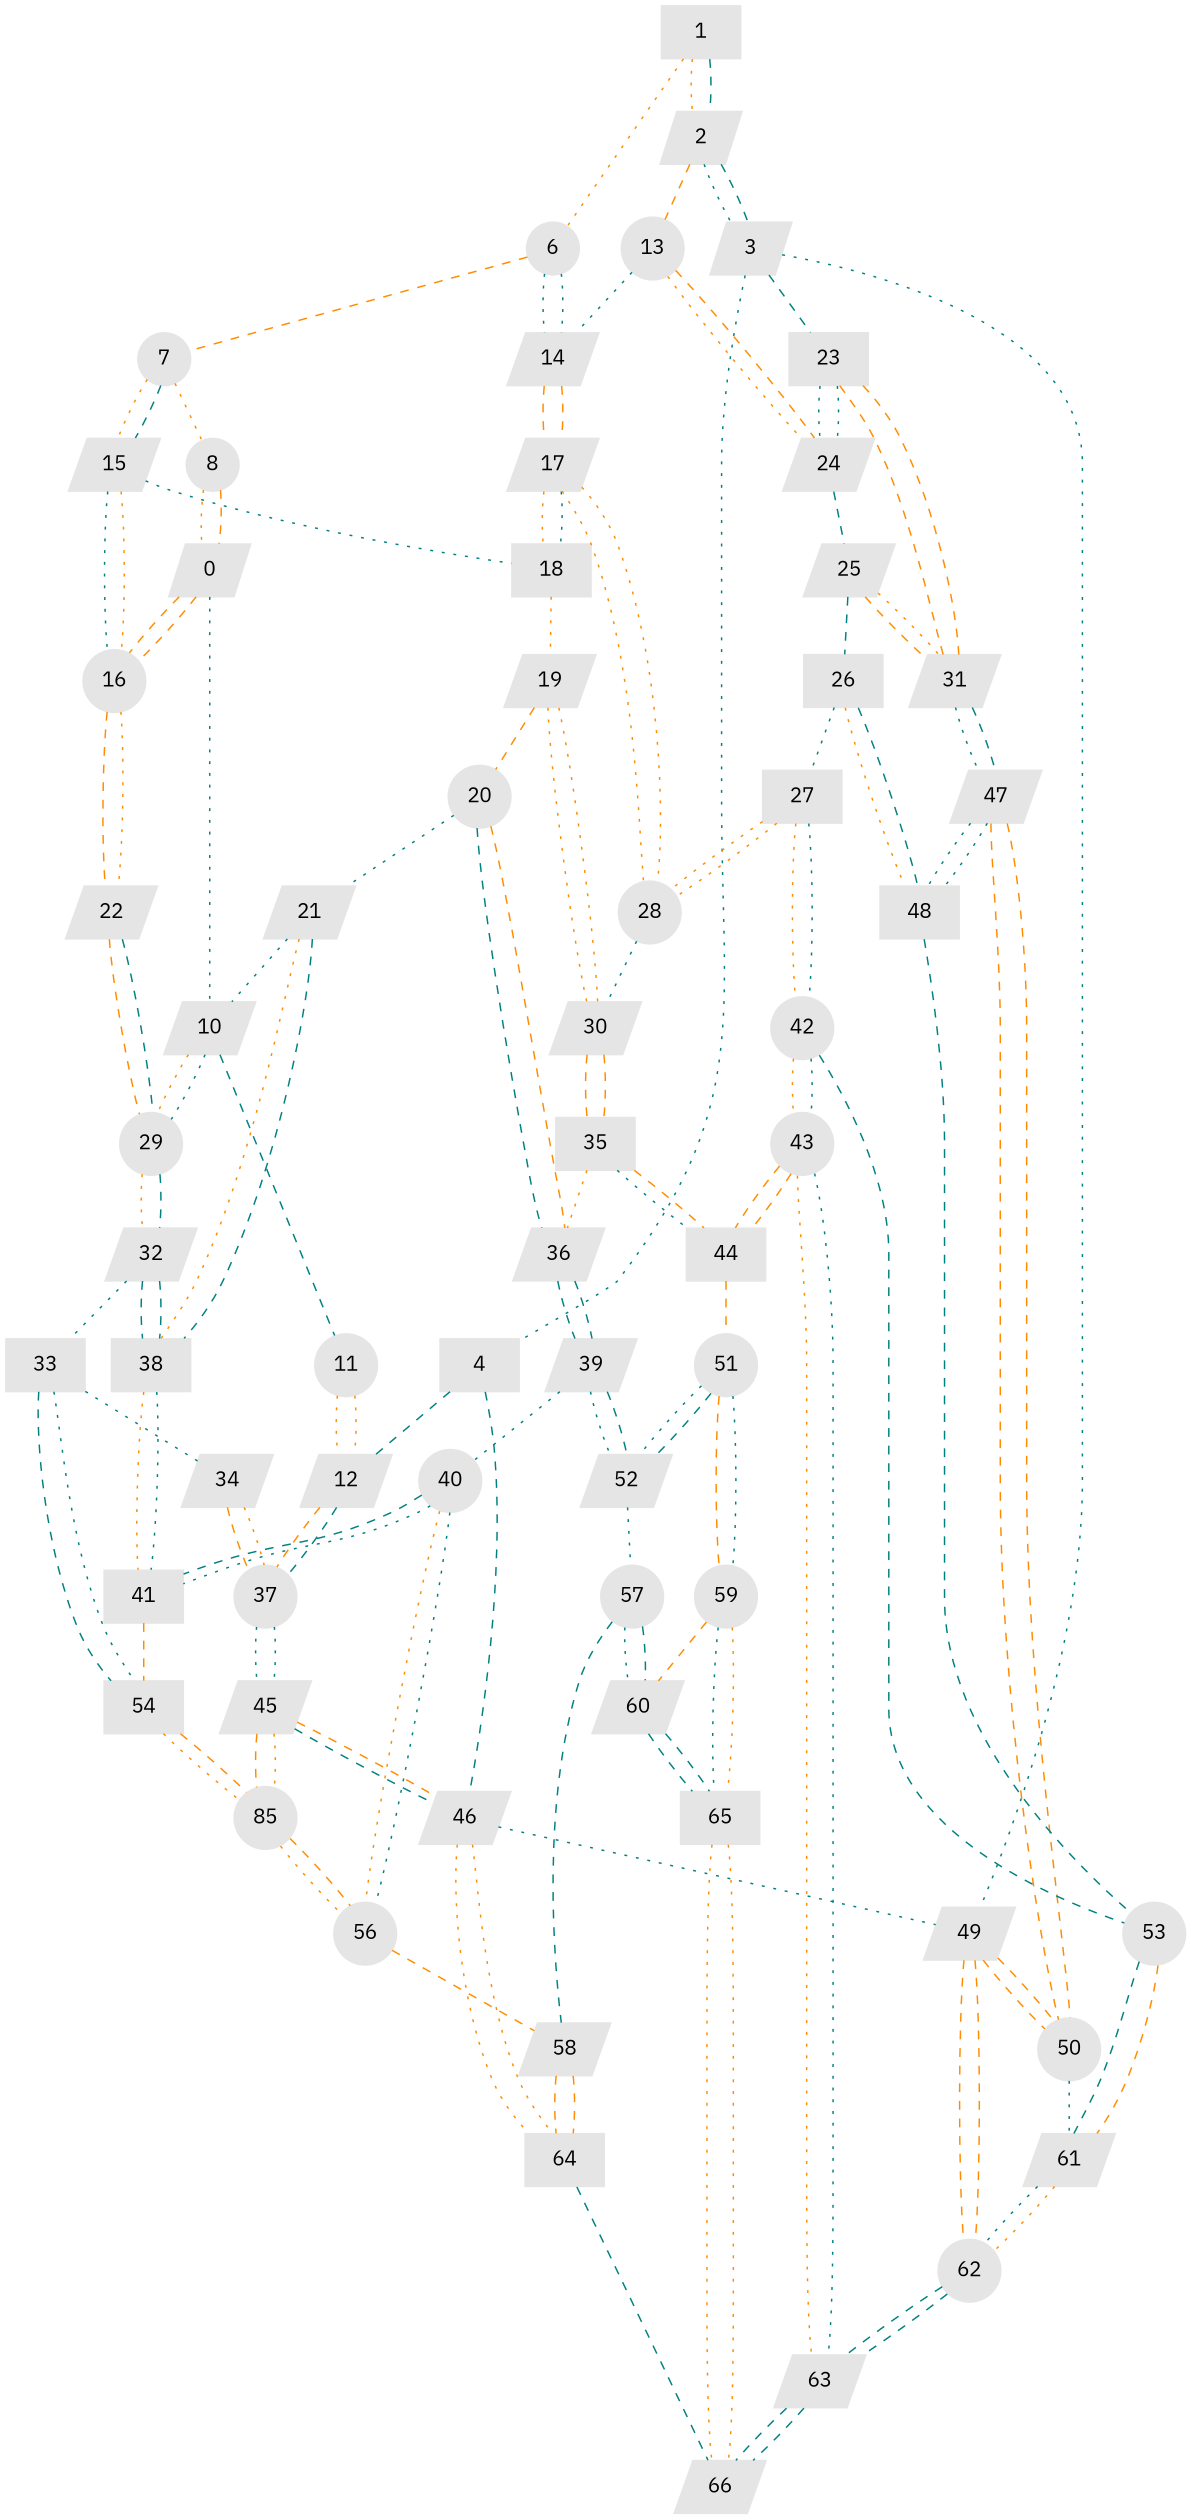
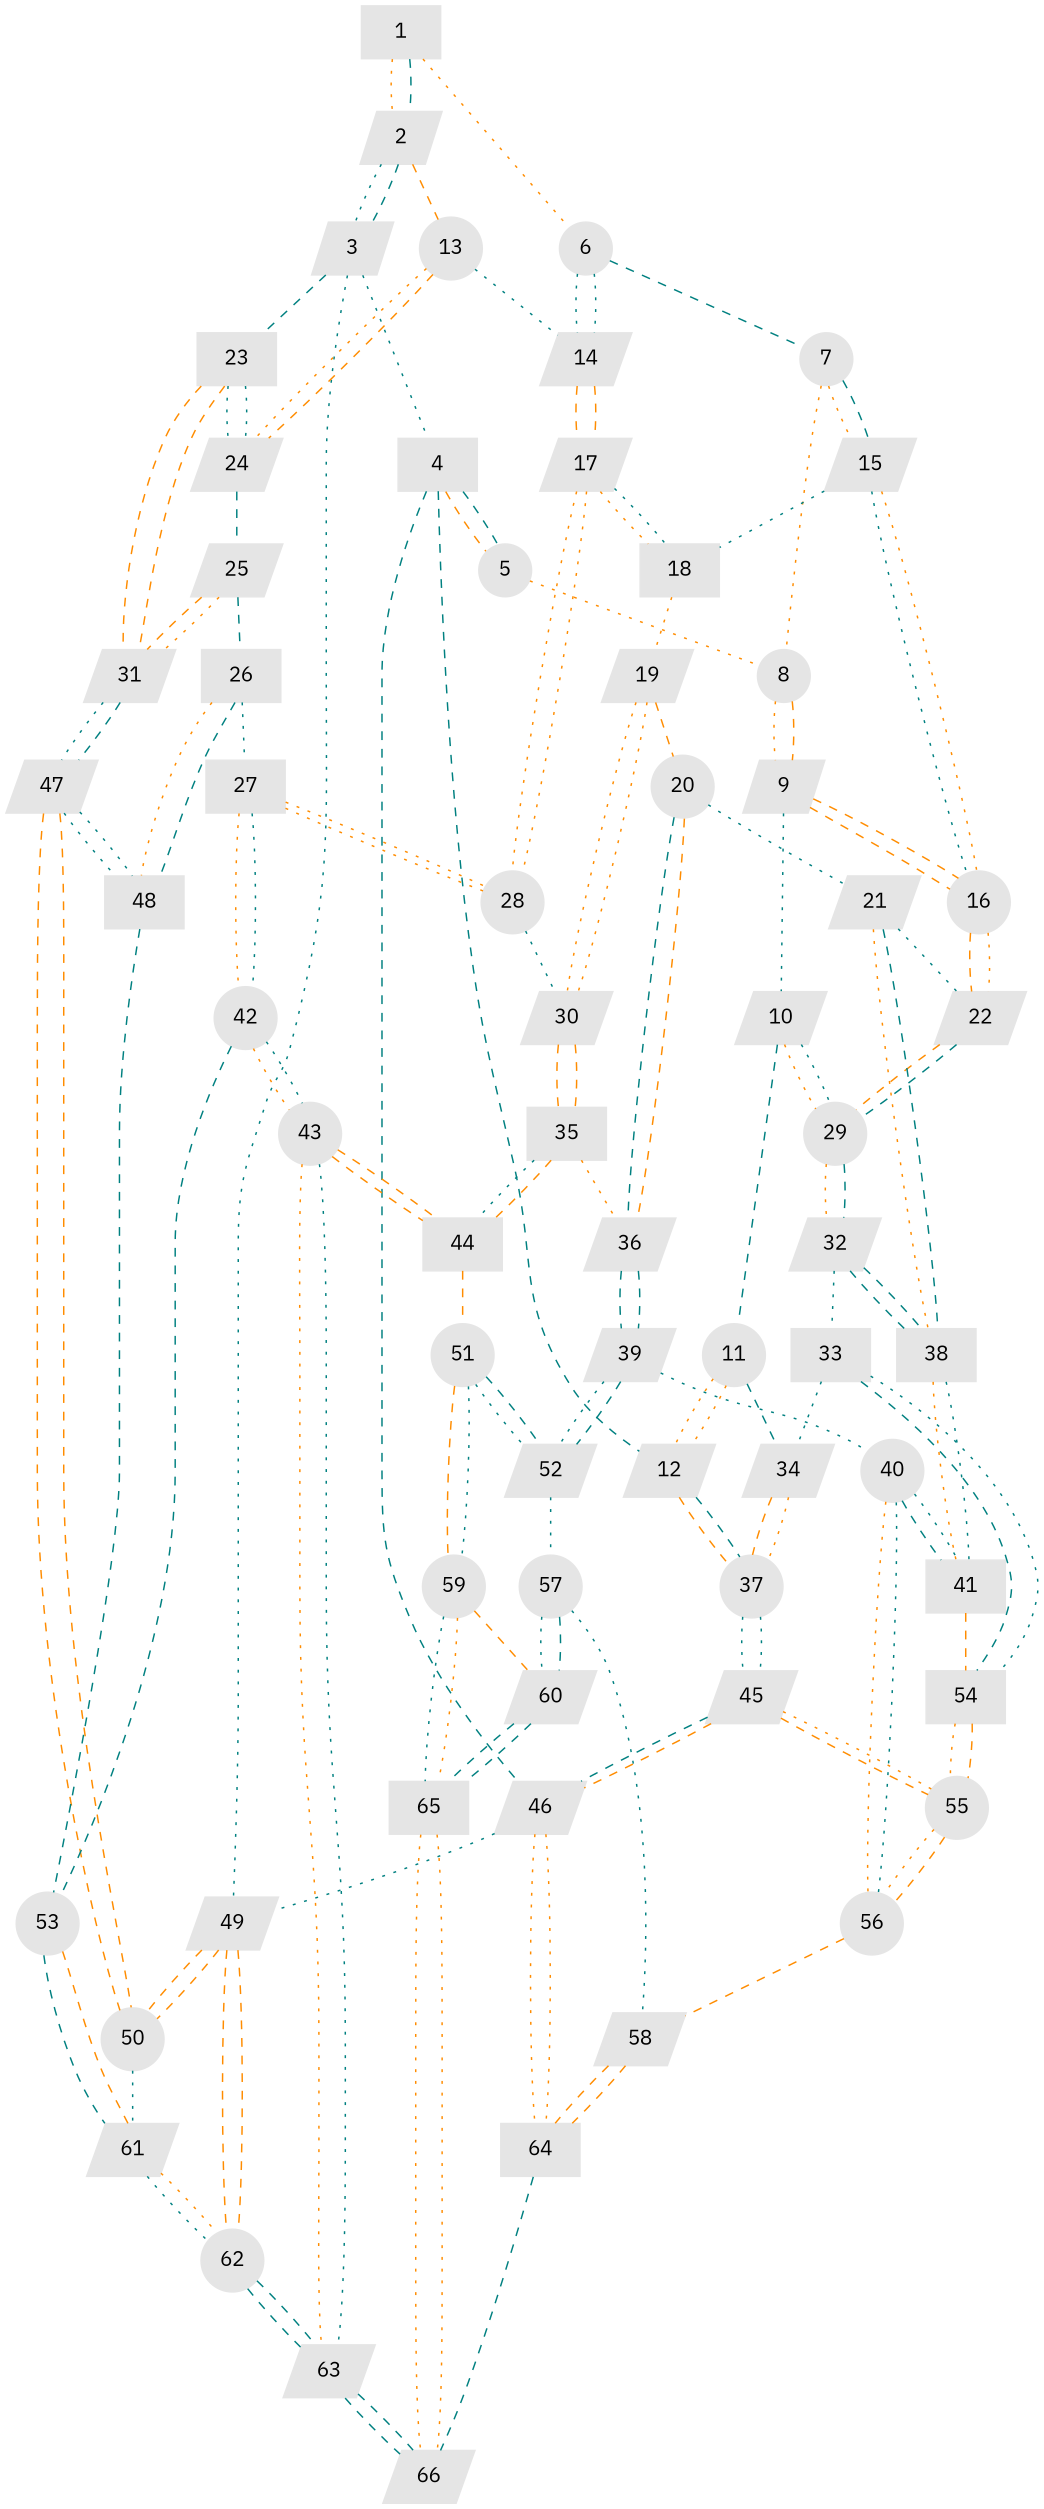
(358, 304) -> (706, 304)
(210, 570) -> (784, 787)
none -> (505, 570)
(260, 970) -> (928, 960)
none -> (765, 1420)
(556, 1817) -> (639, 1805)
(265, 1818) -> (957, 1808)
